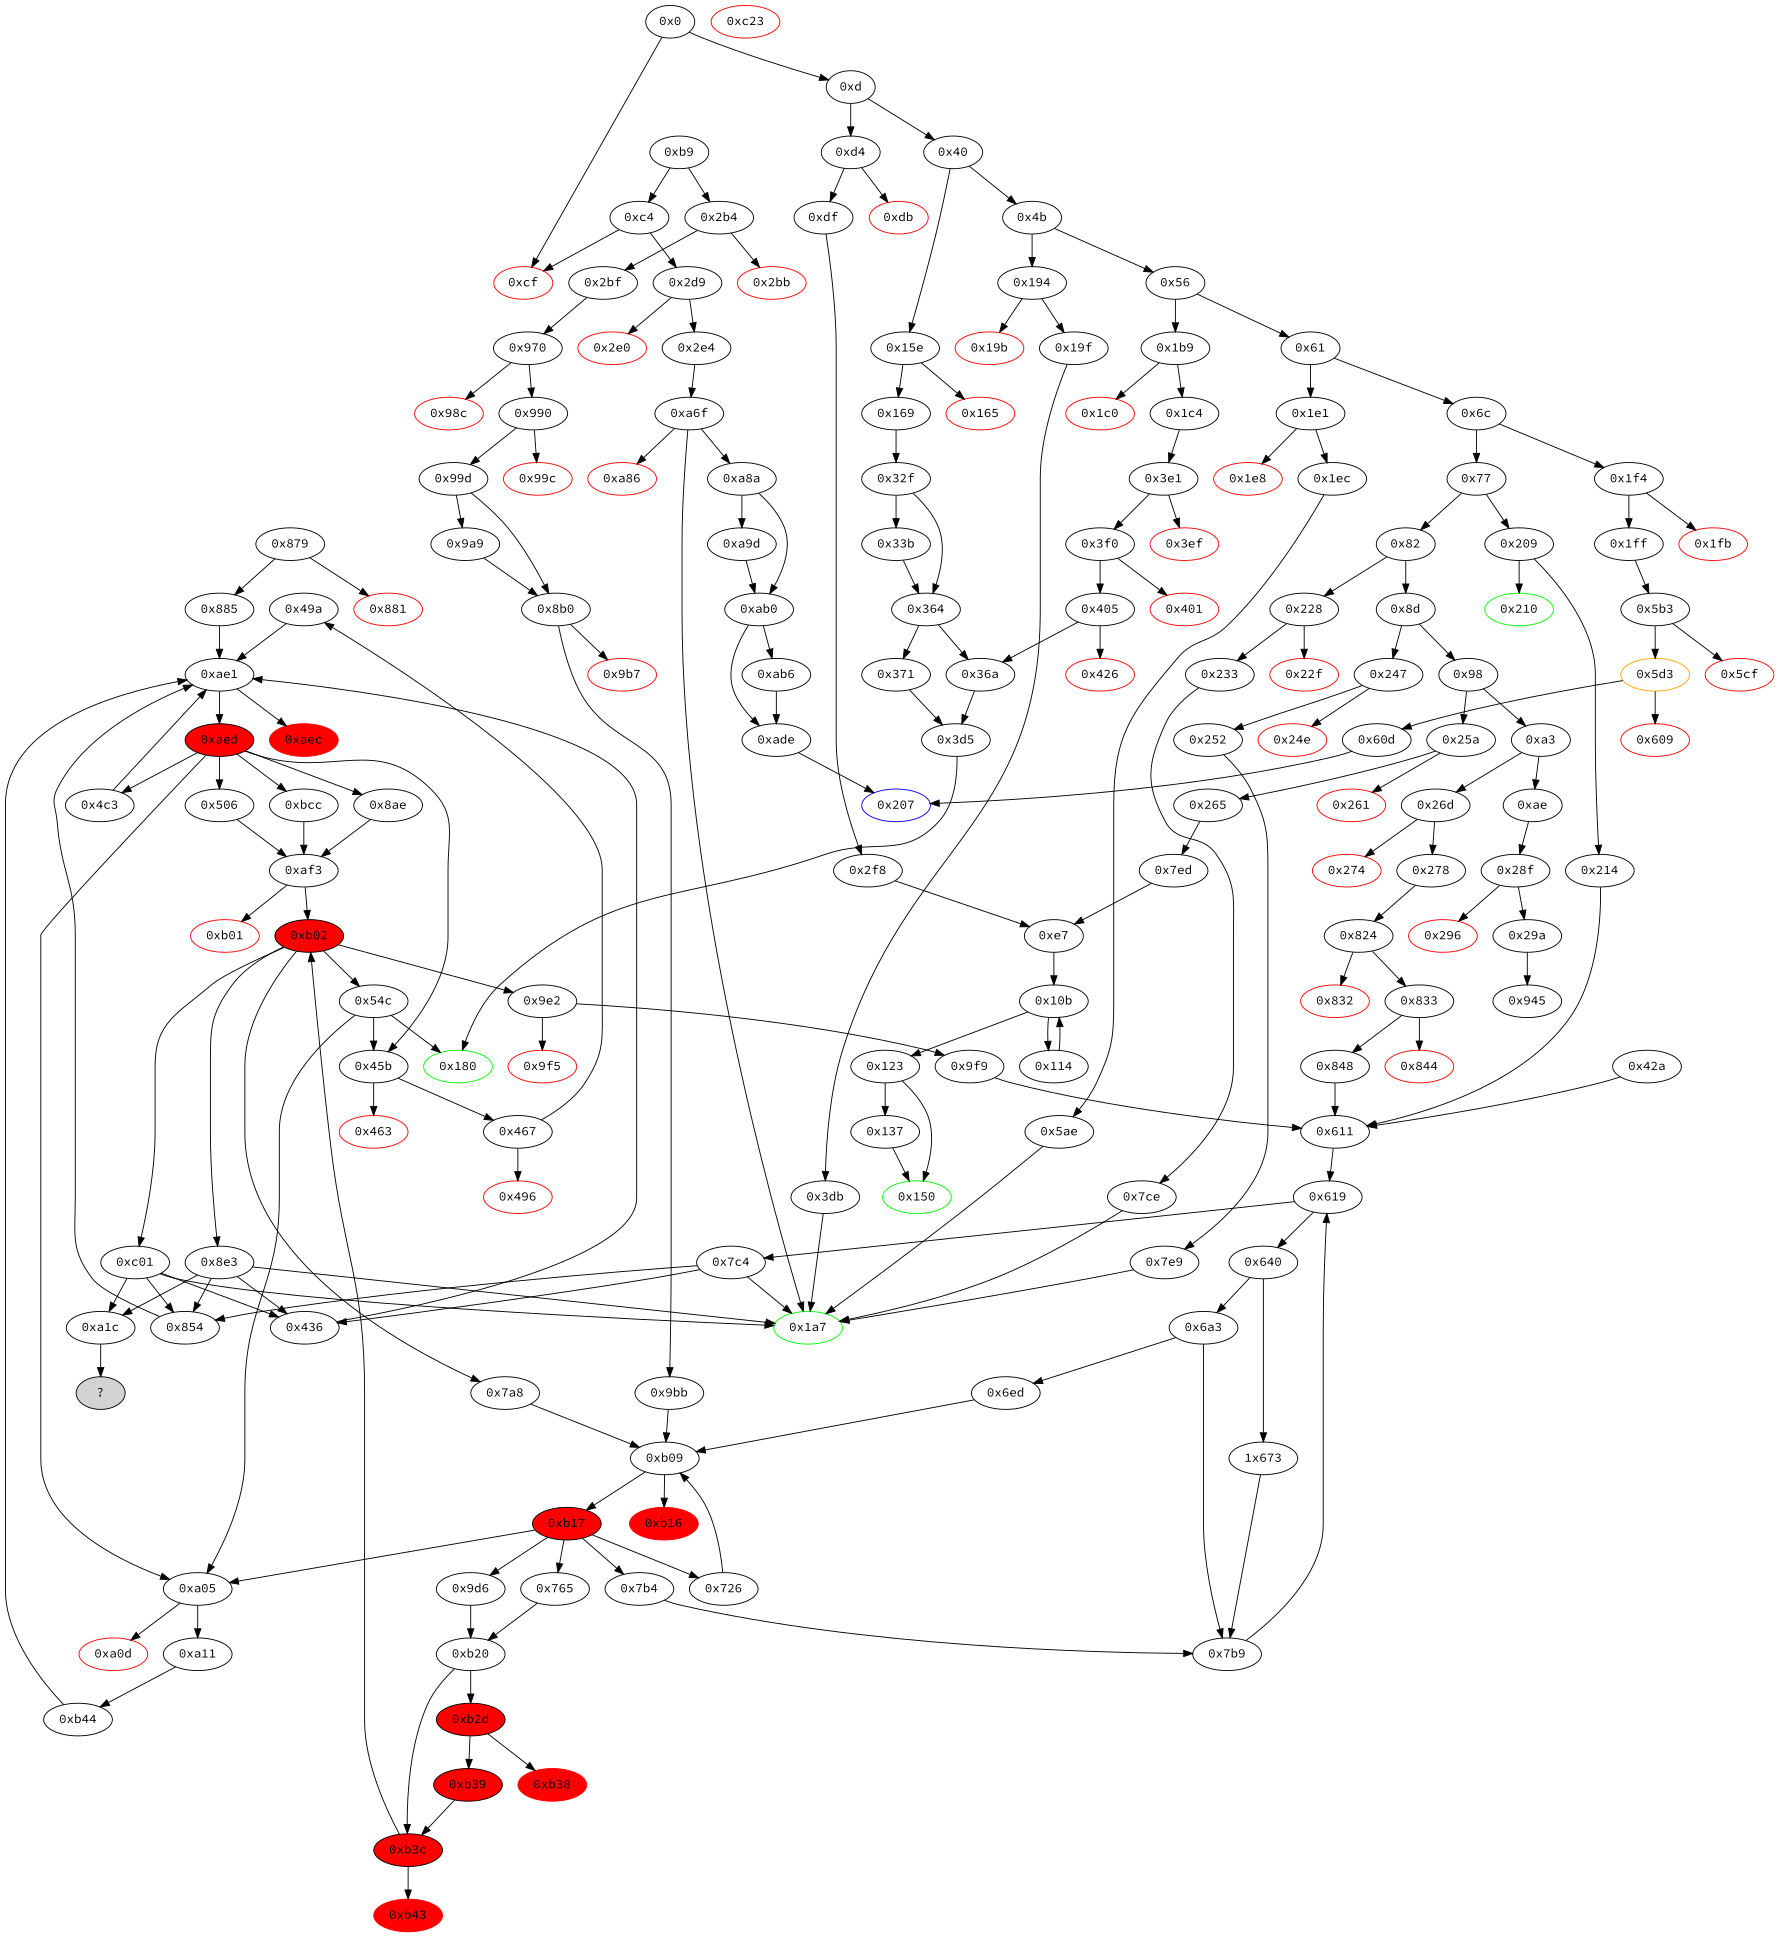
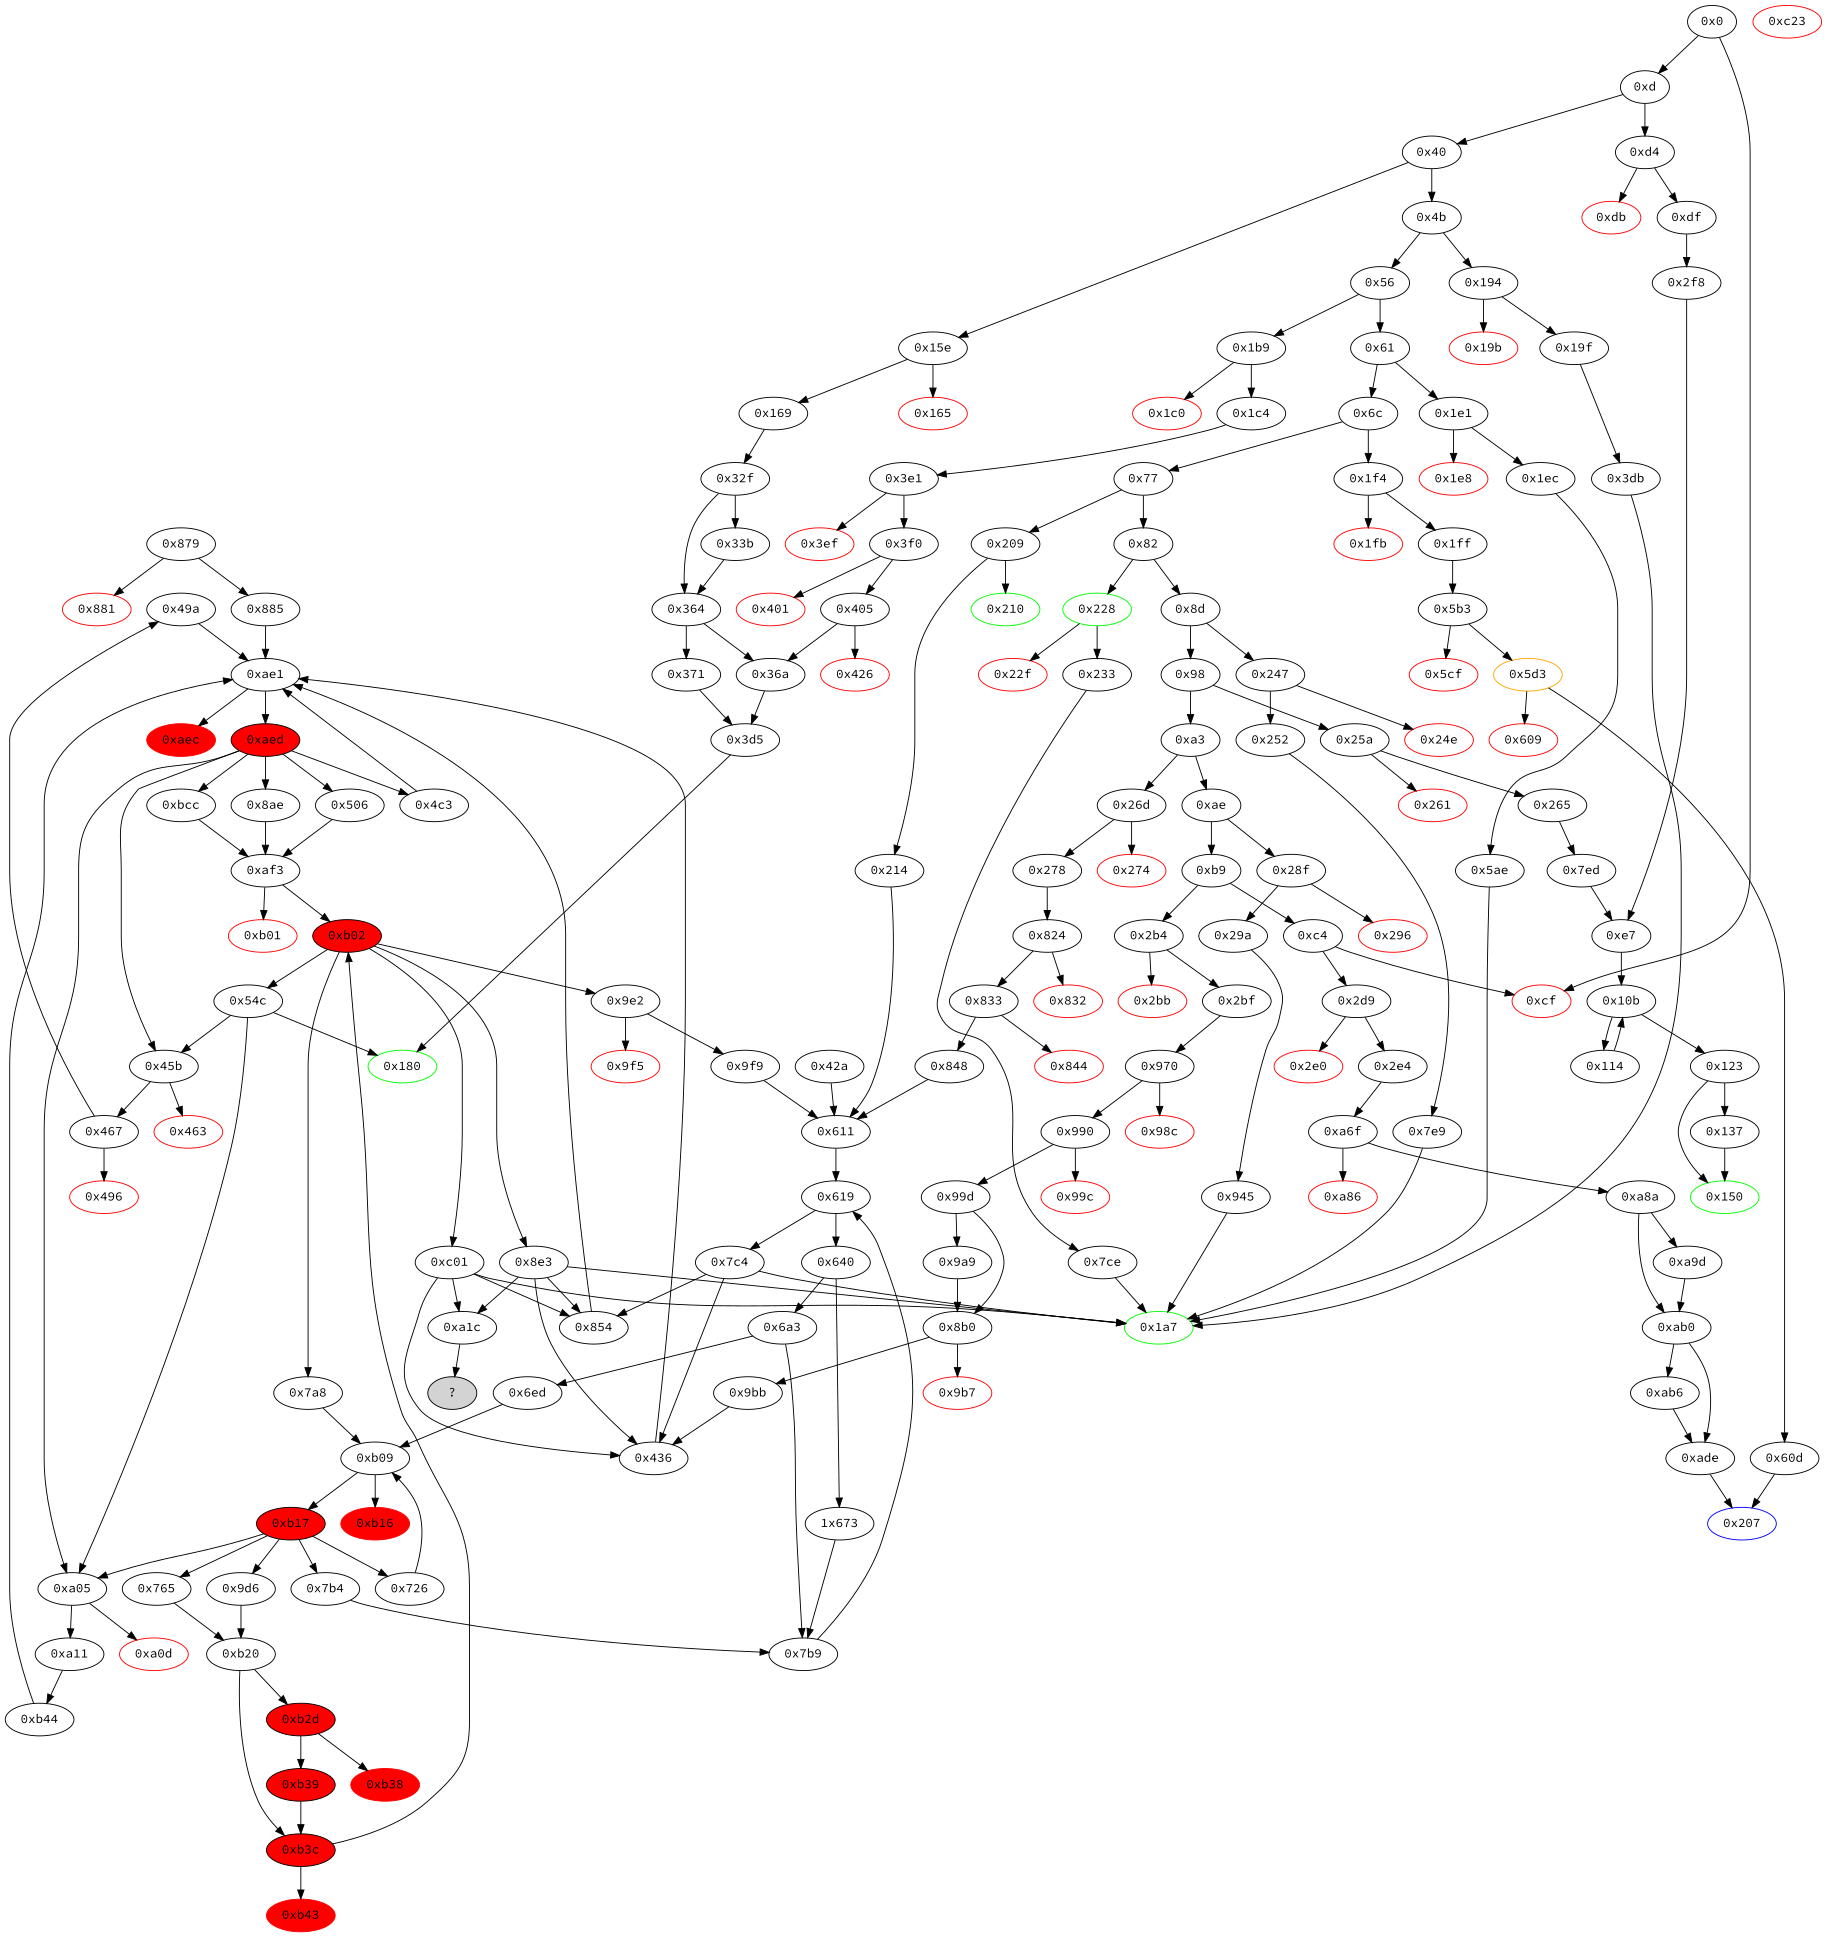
(1304, 609) -> (1097, 609)
none -> (1211, 834)
(704, 871) -> (1200, 1259)
(667, 1421) -> (705, 1423)
